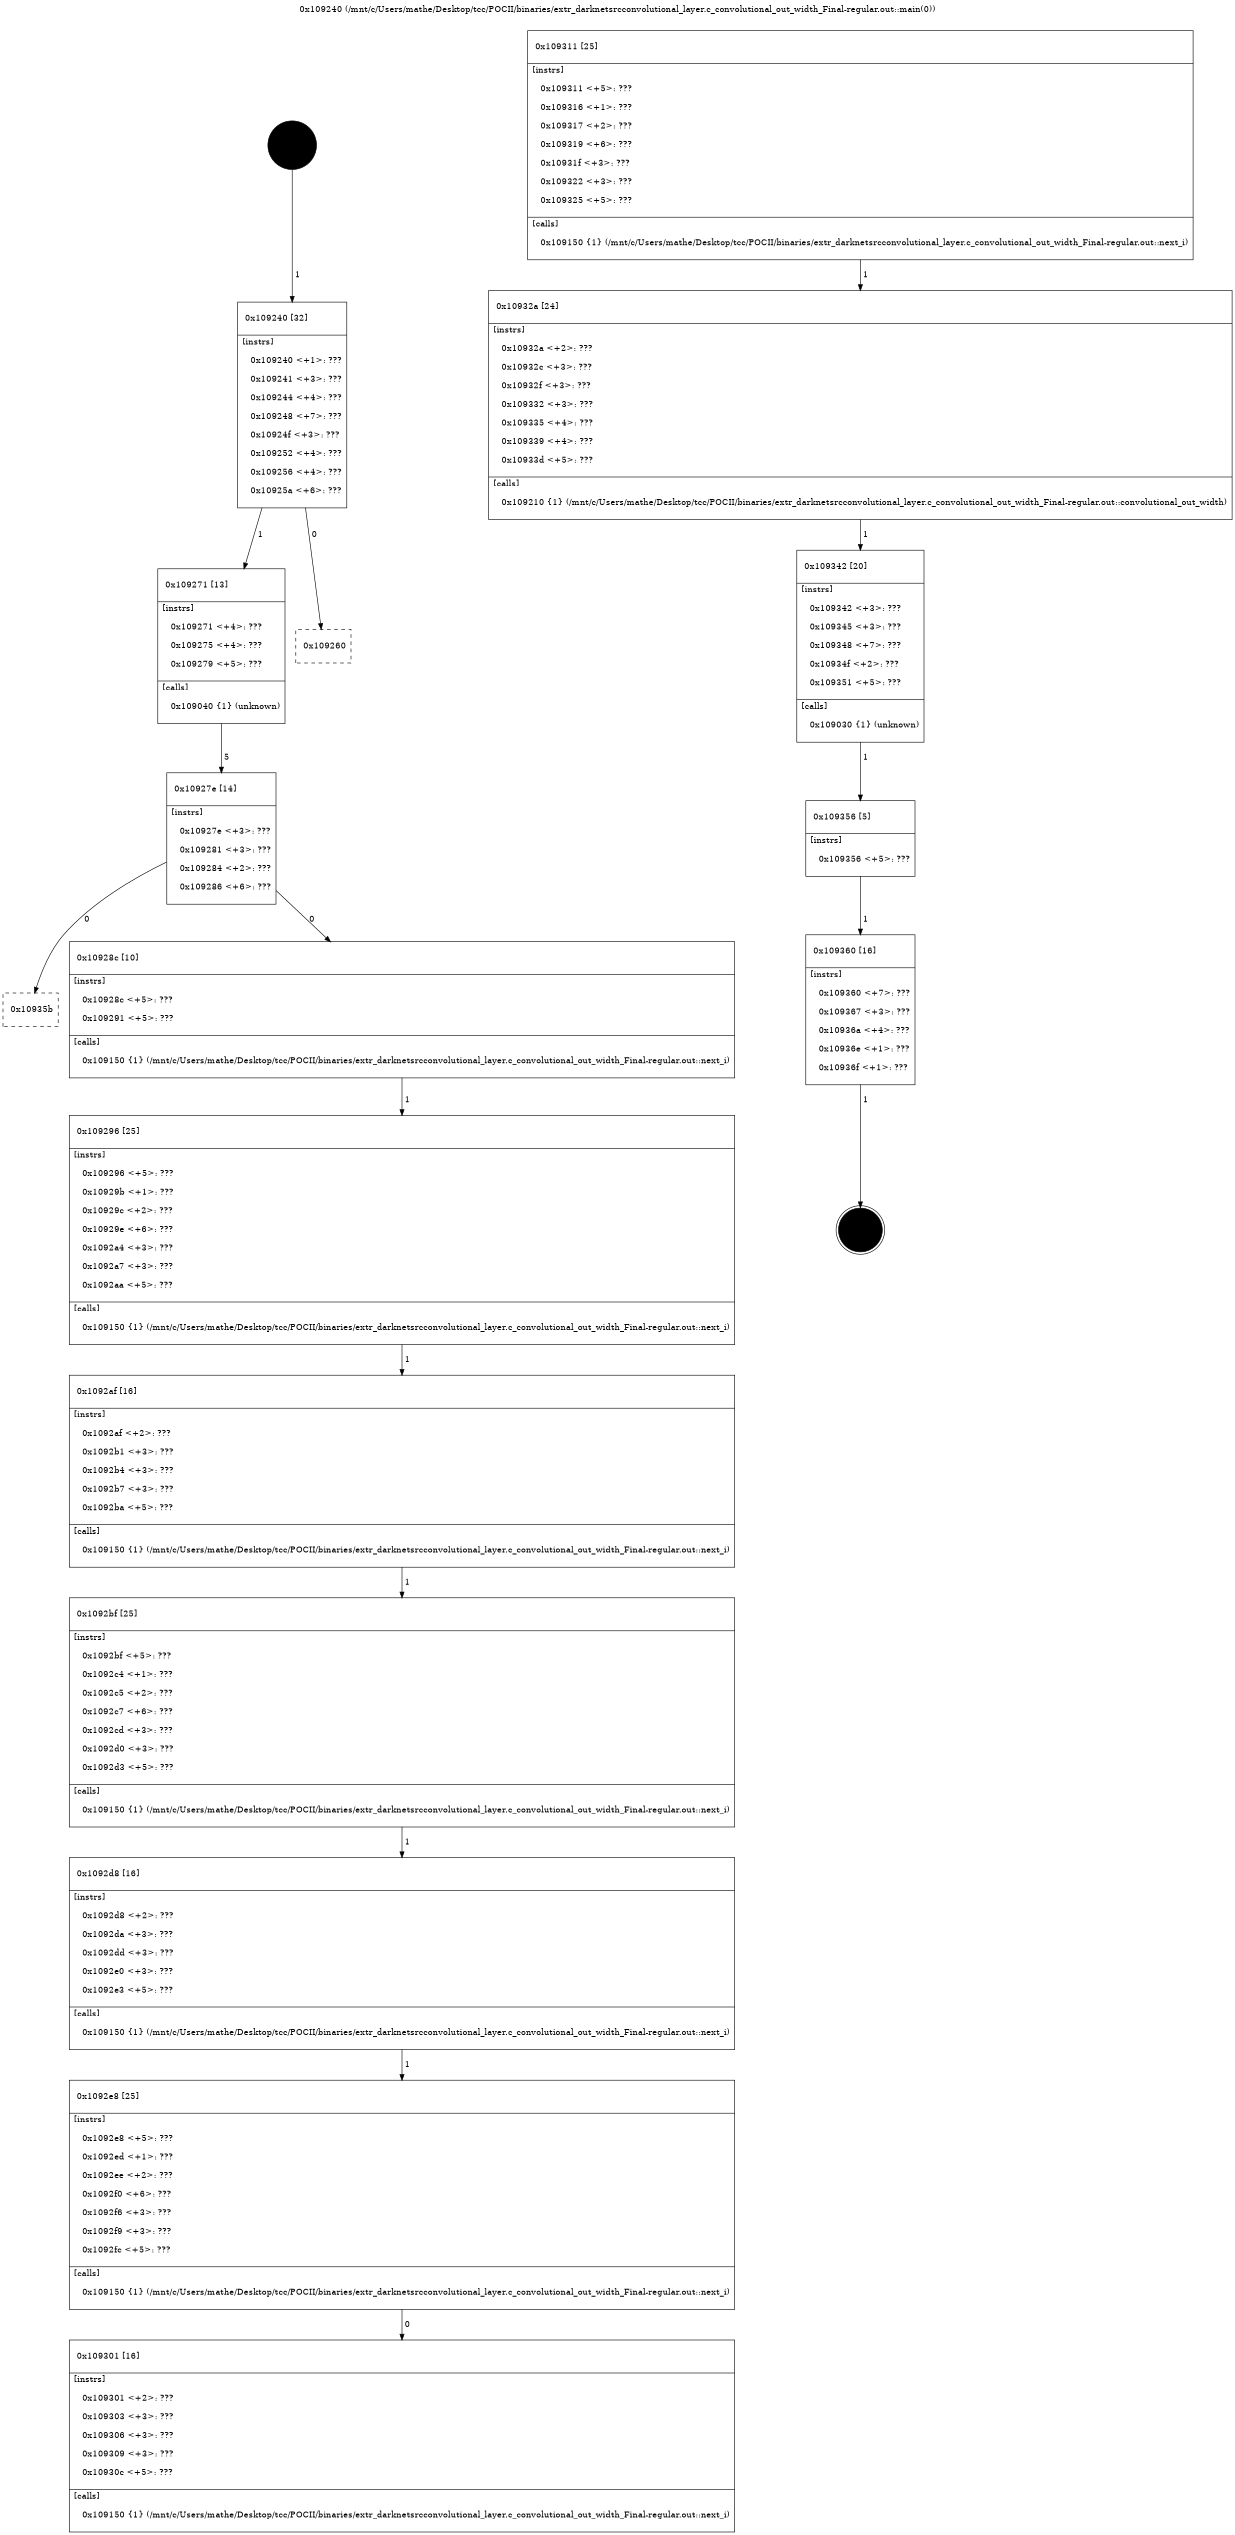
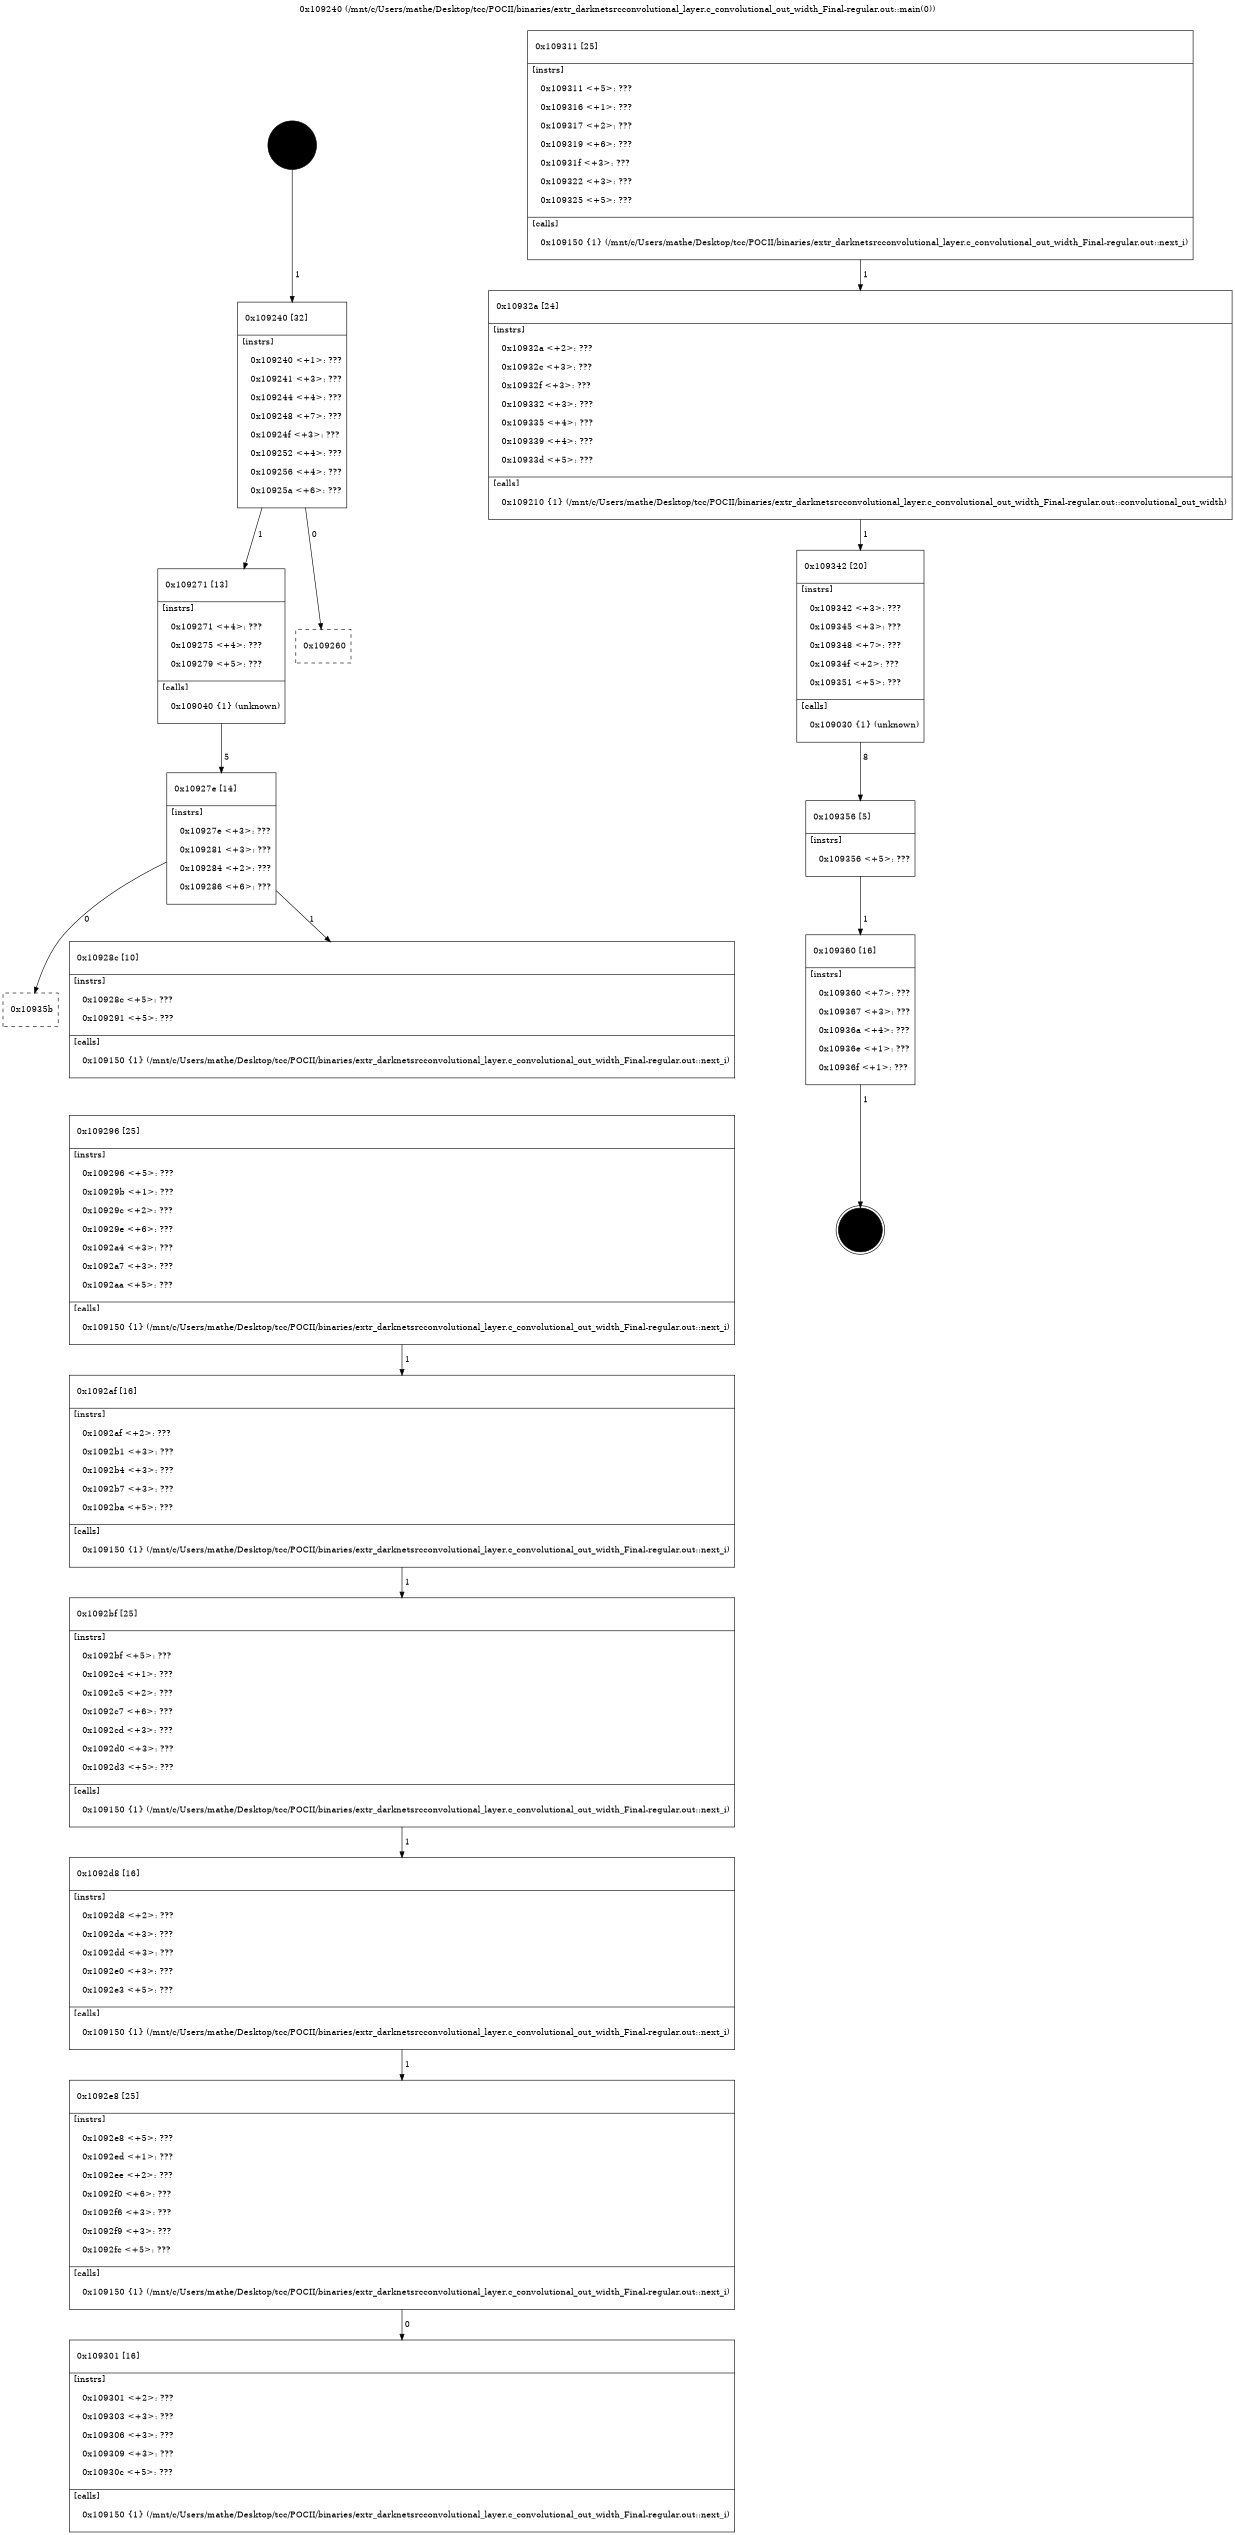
(865, 758) -> (865, 758)
(311, 920) -> (311, 920)
(402, 1094) -> none
